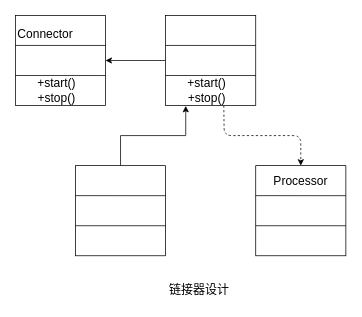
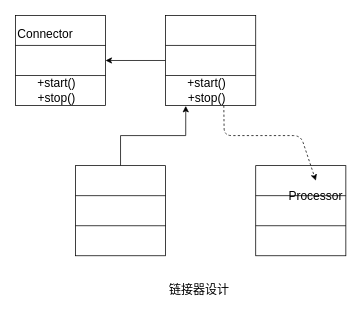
(300, 180) -> (315, 195)
